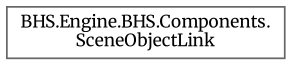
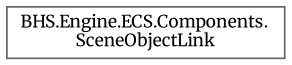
(146, 33) -> (146, 33)
